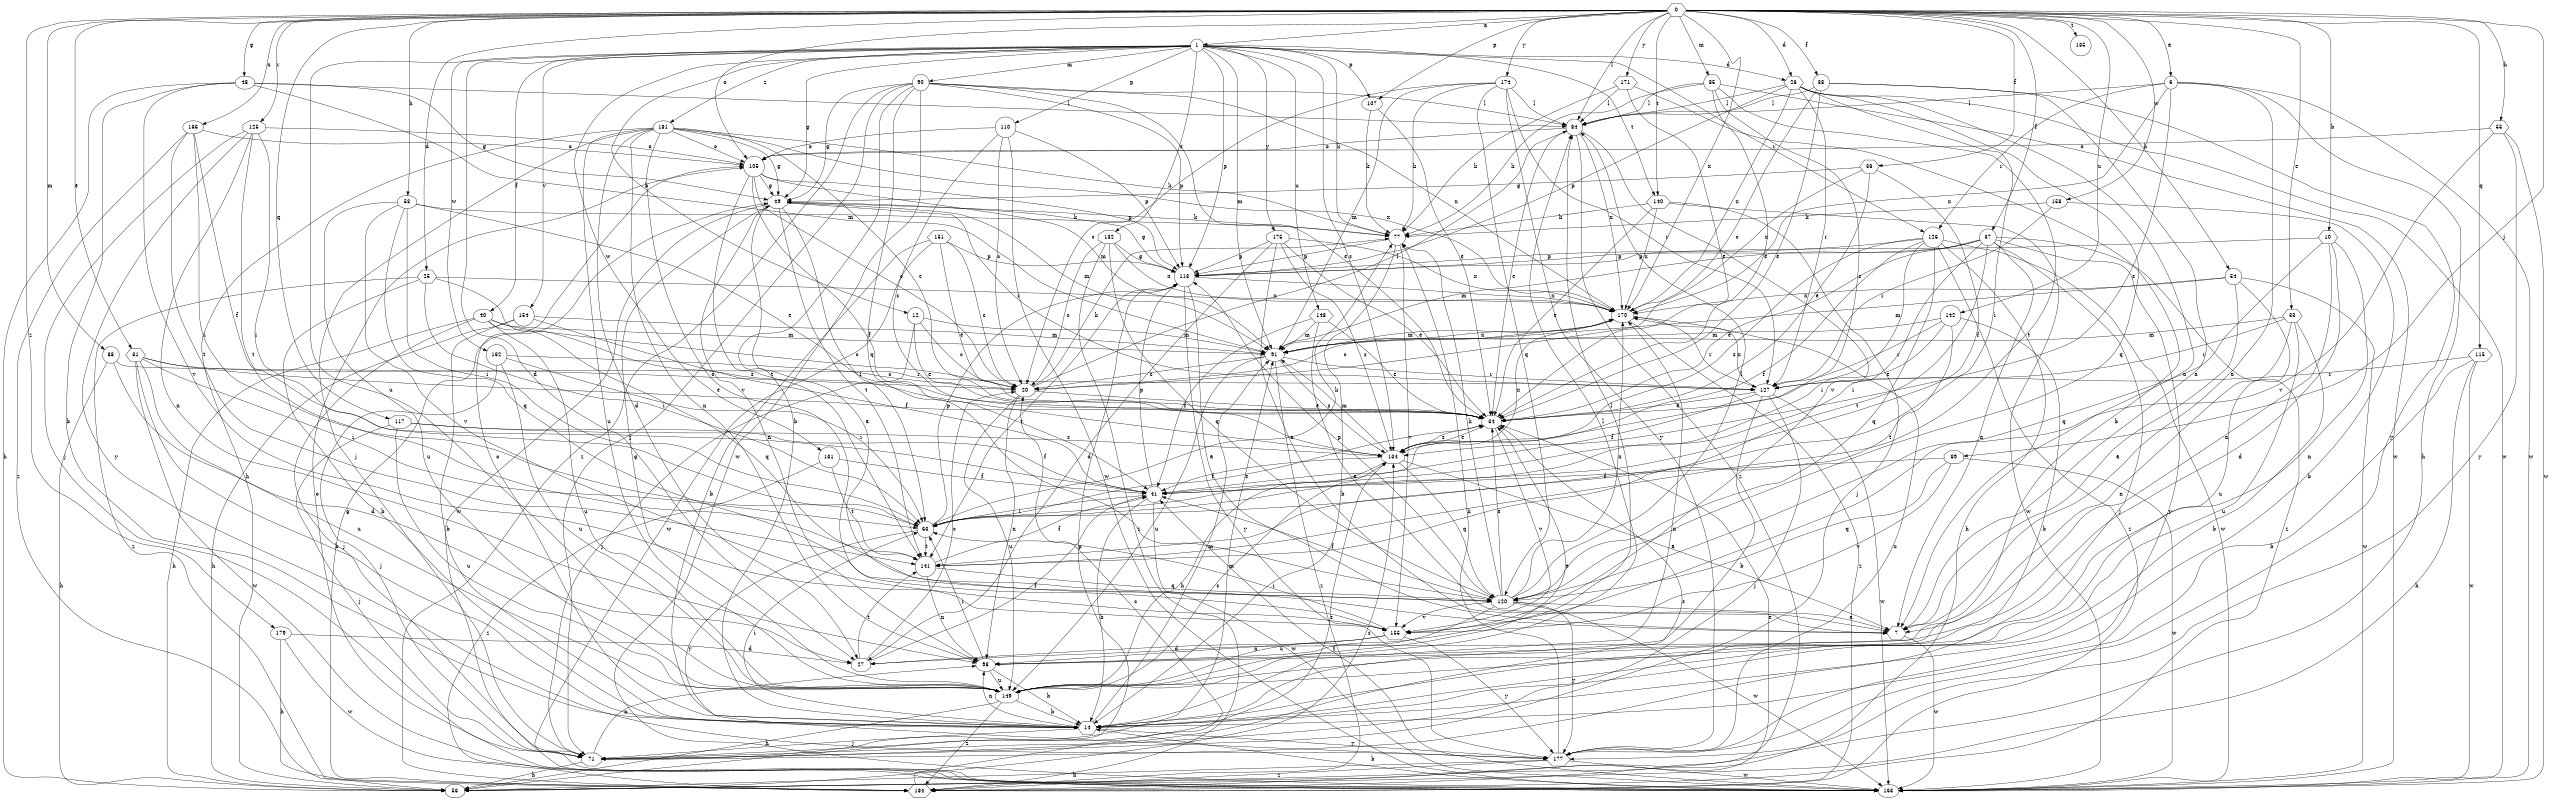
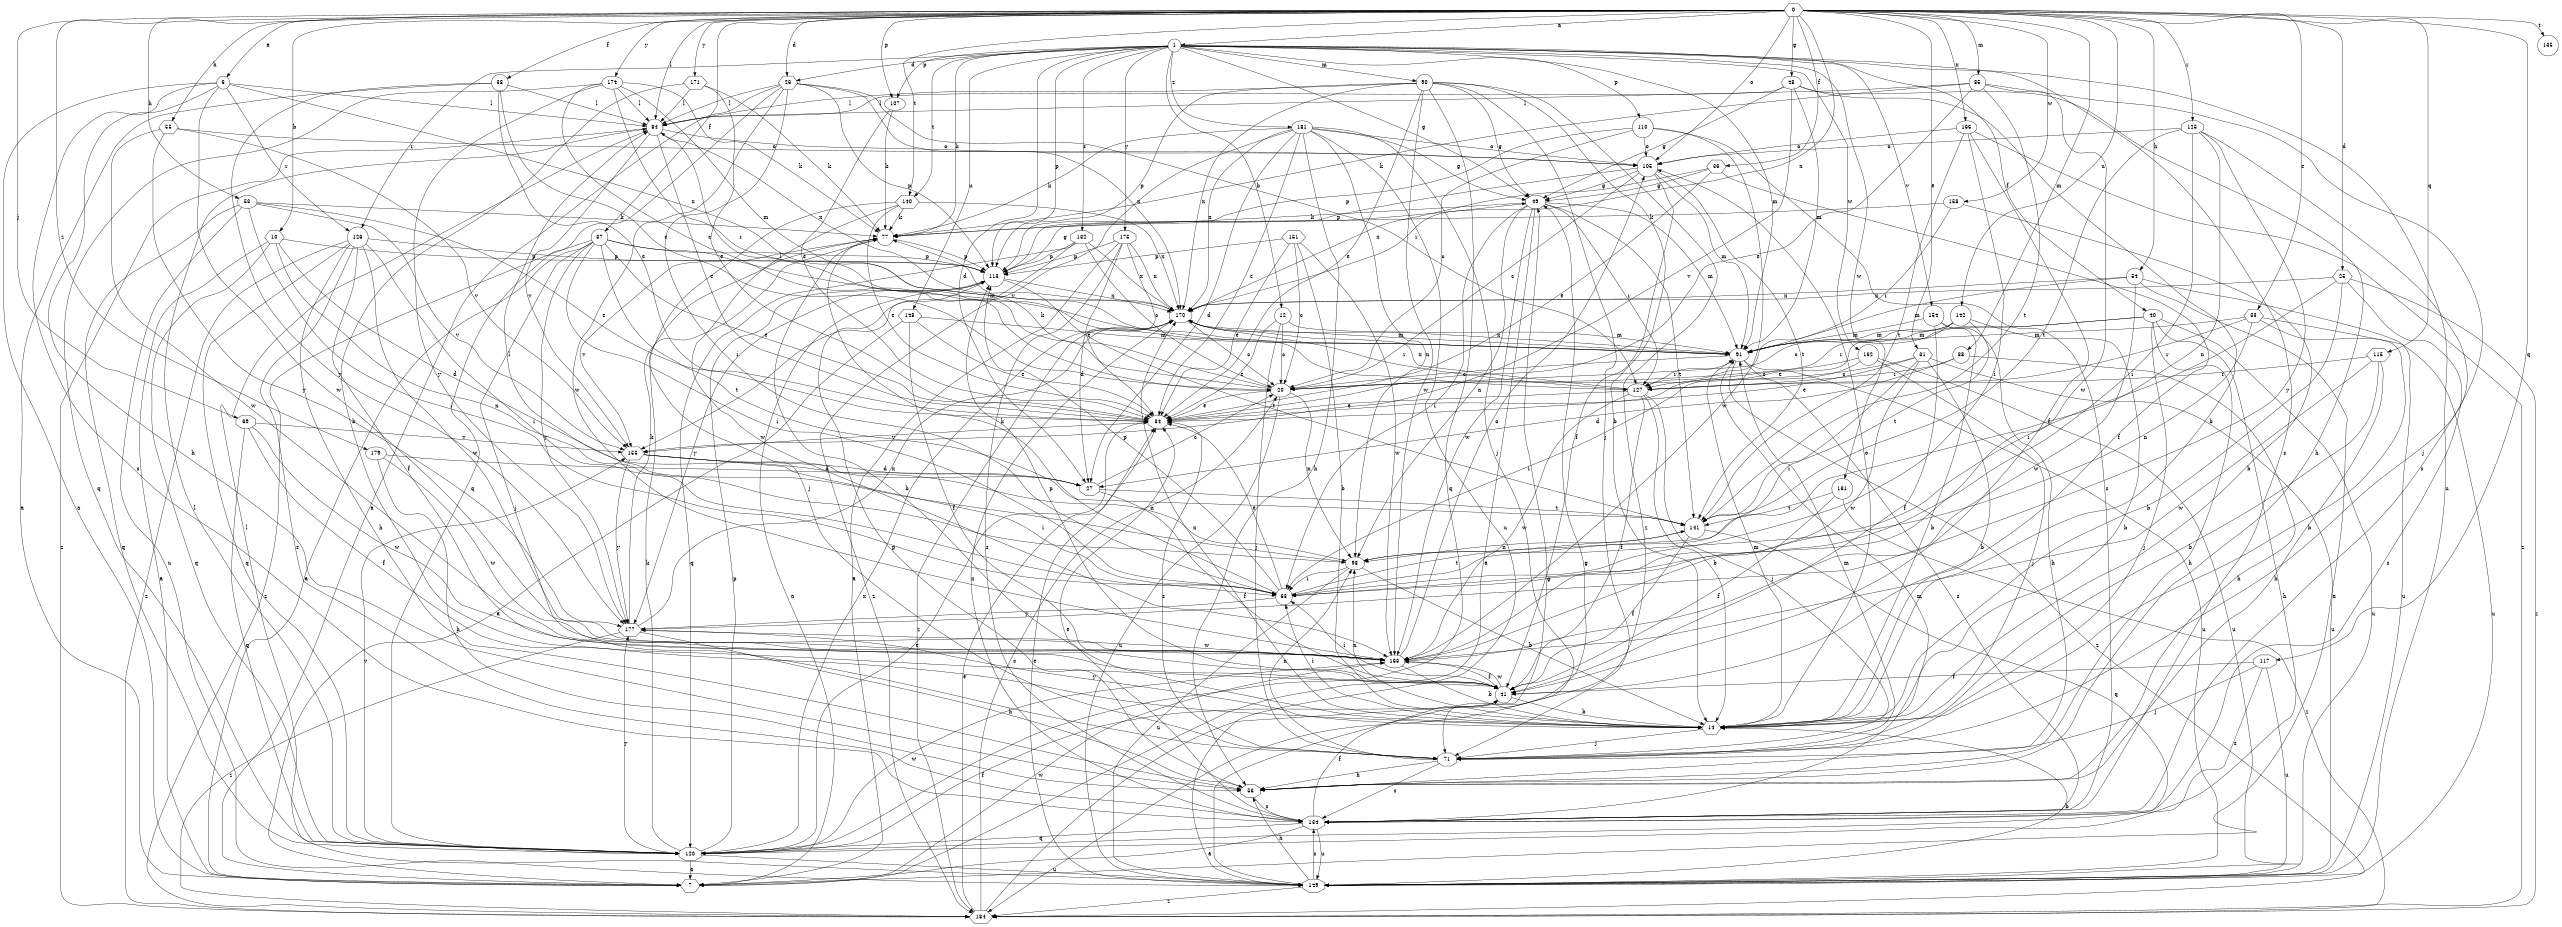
(1141, 257) -> (1052, 257)
(1442, 435) -> none
(767, 457) -> (2285, 597)
(1182, 586) -> (1323, 854)
